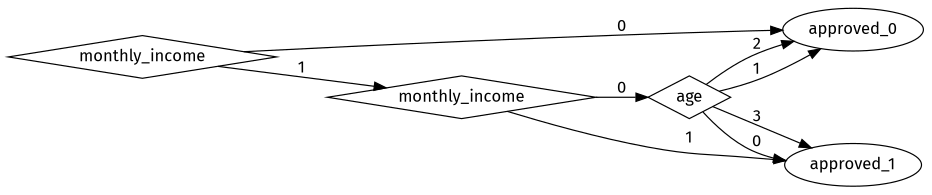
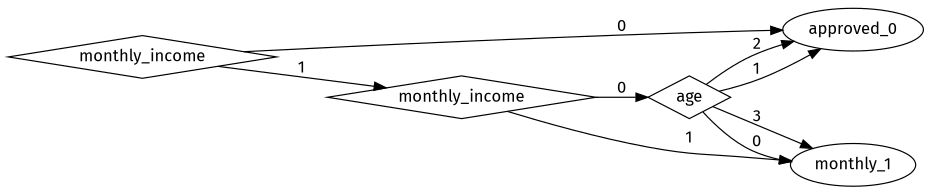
(853, 165) -> (853, 165)
